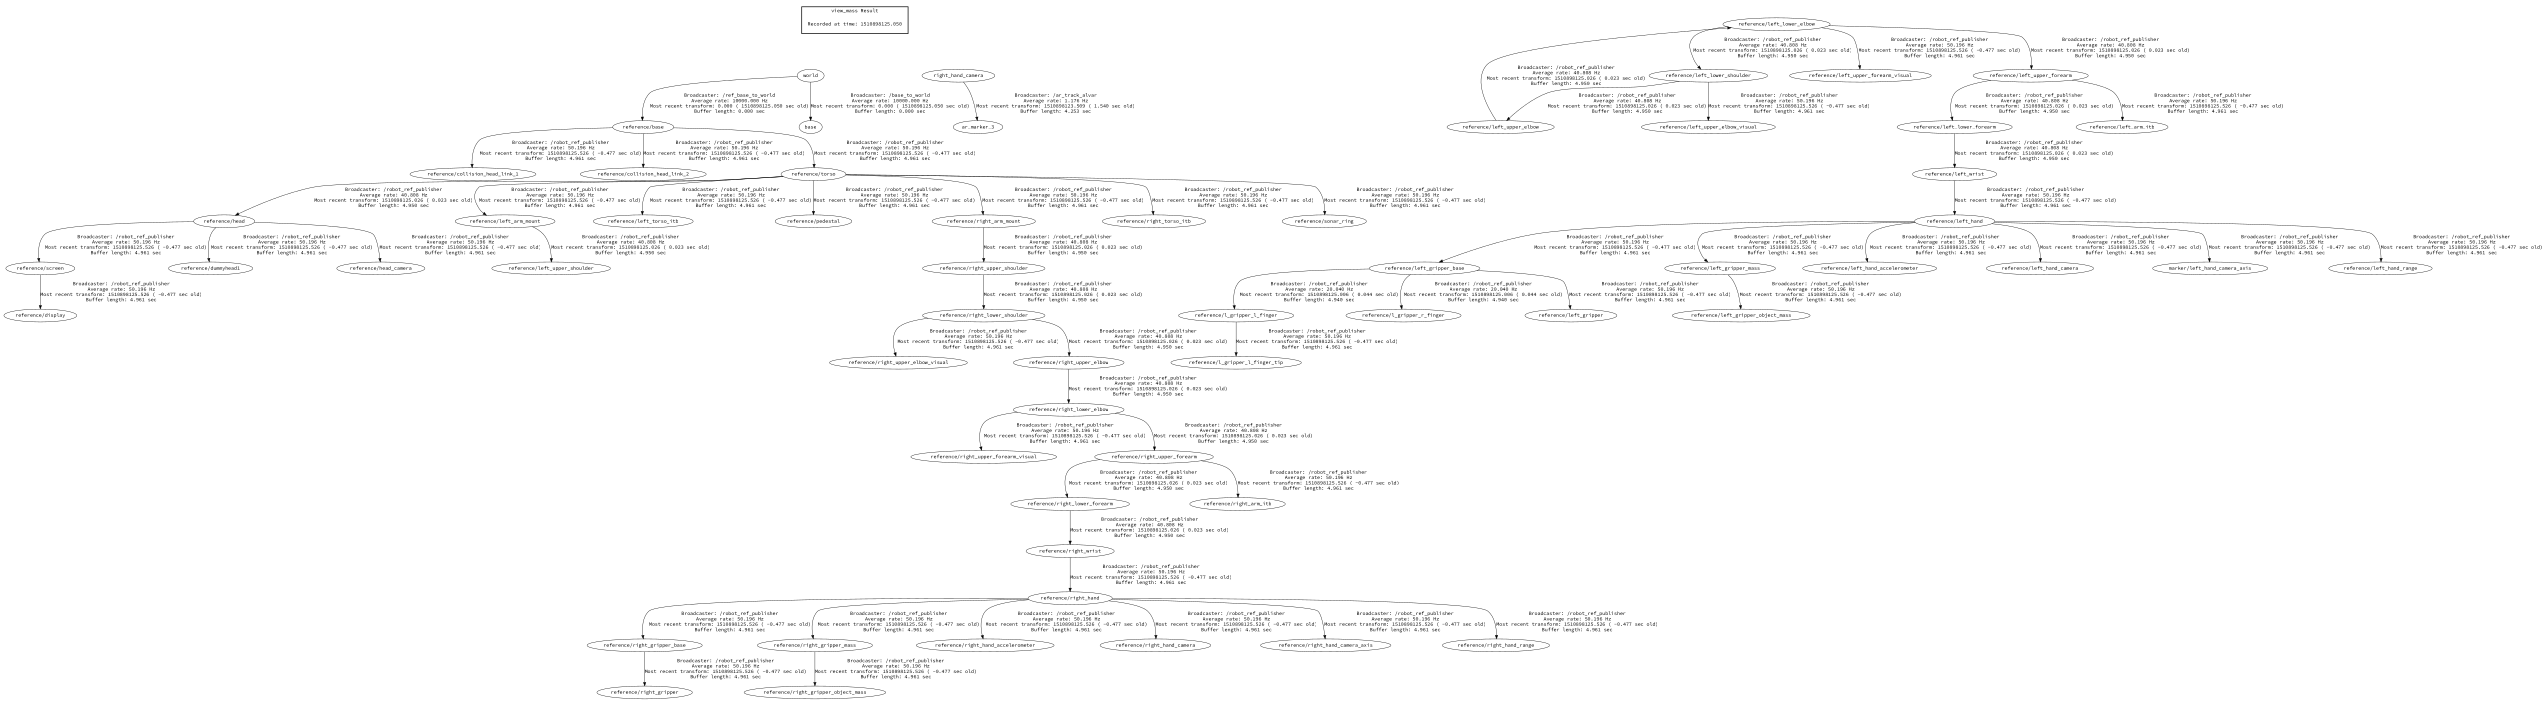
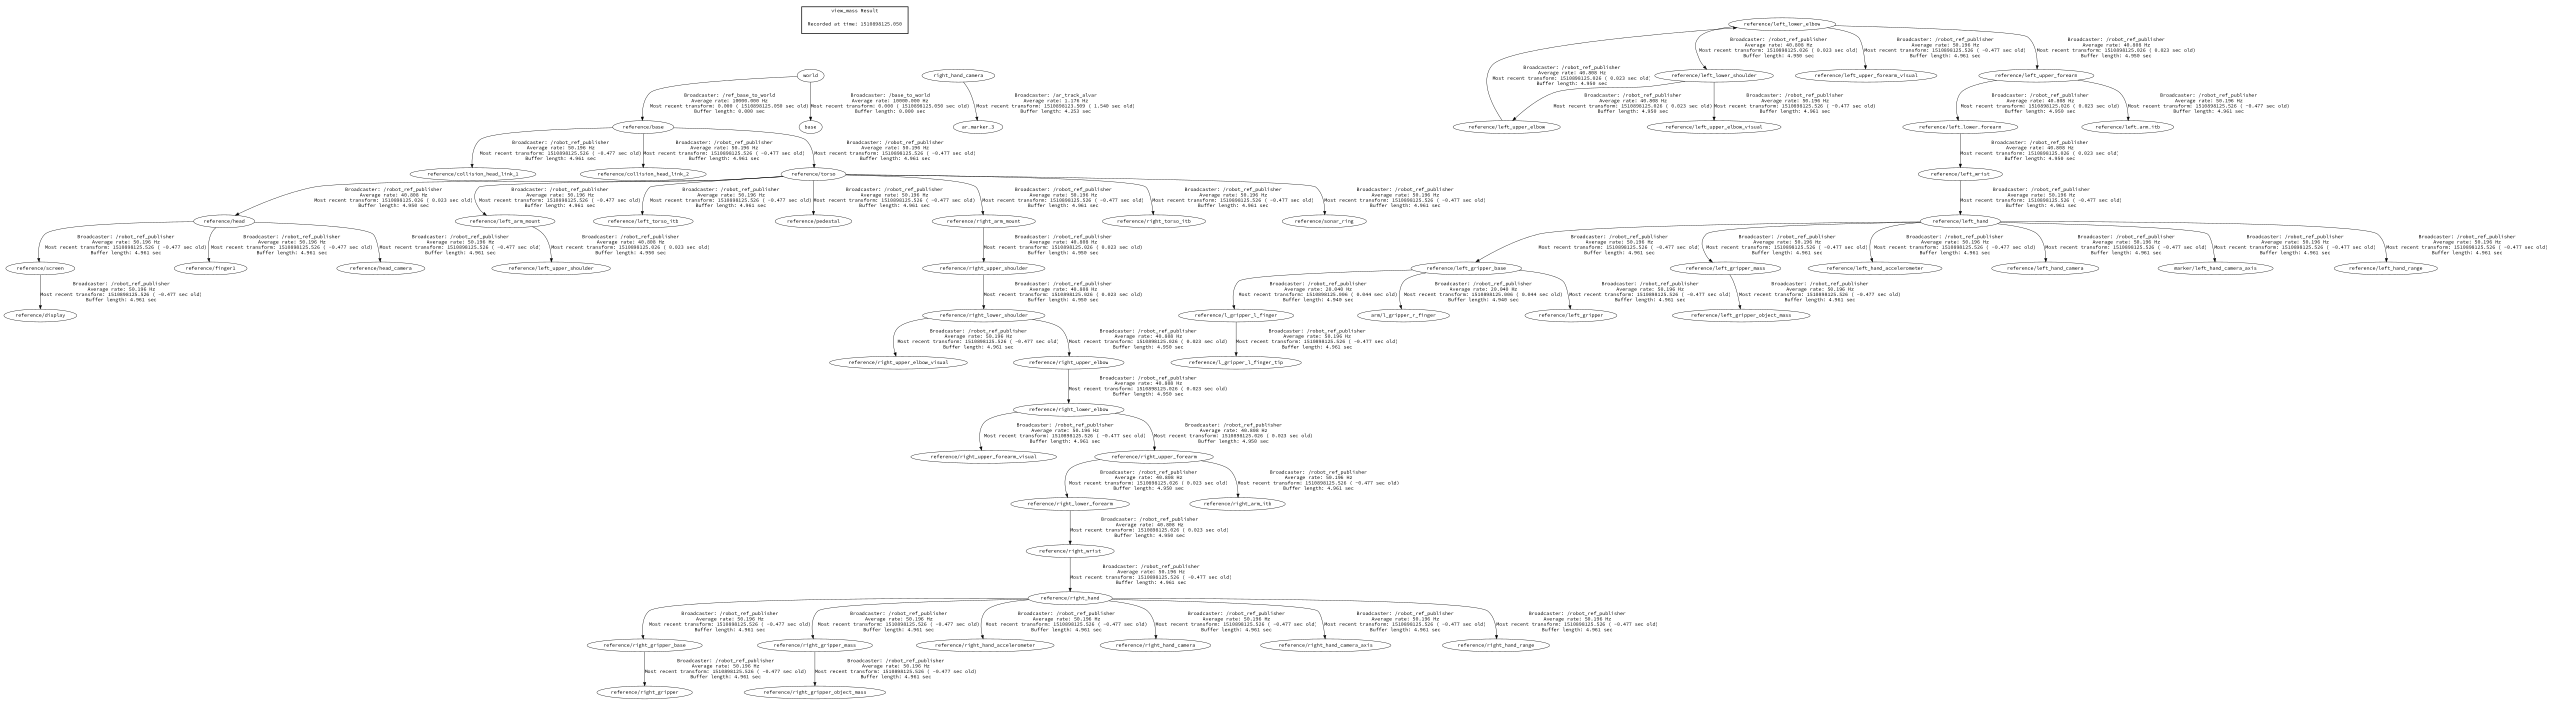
(211, 268) -> (211, 268)
(1404, 316) -> (1404, 316)
